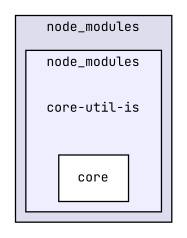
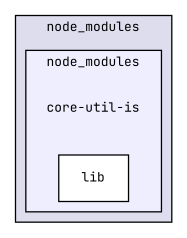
(94, 178) -> (94, 178)
